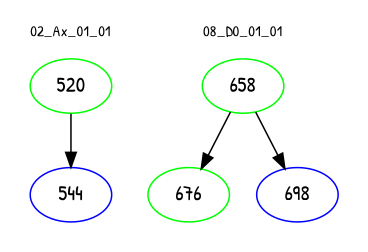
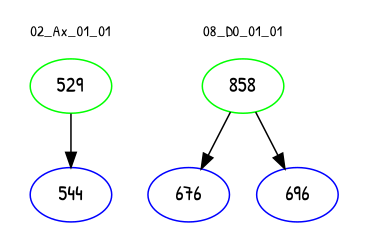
(71, 86) -> (71, 86)
(243, 86) -> (243, 86)
(189, 195) -> (189, 195)
(297, 195) -> (297, 195)
